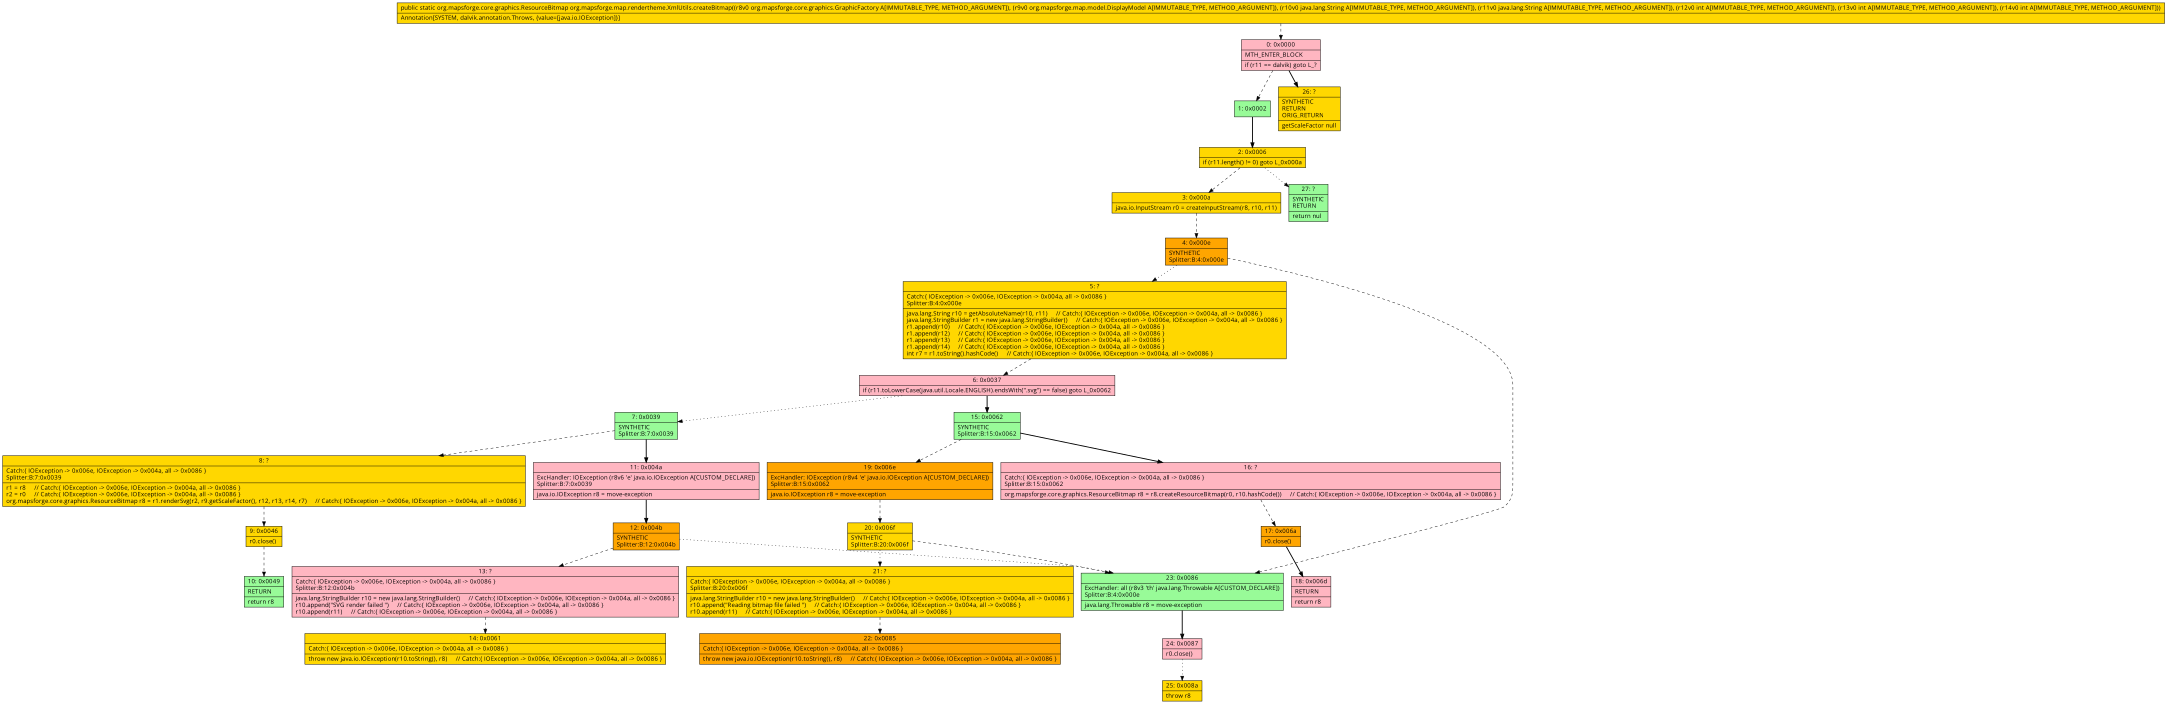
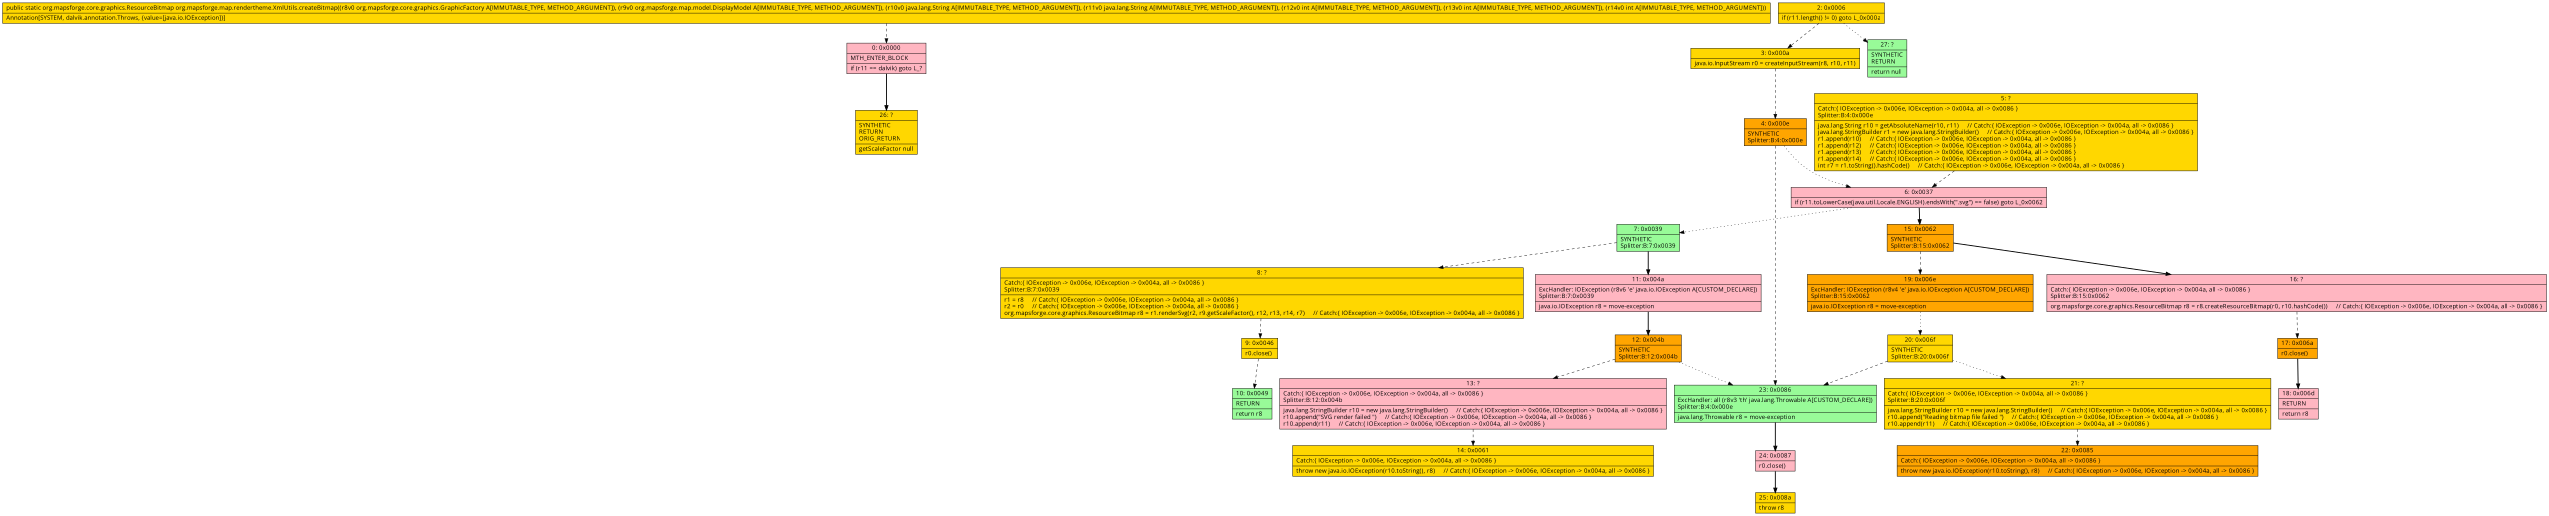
(1252, 109) -> none
(1166, 272) -> (1811, 172)
(987, 426) -> (1920, 238)
(880, 509) -> (1920, 321)
(1182, 668) -> (1775, 480)
